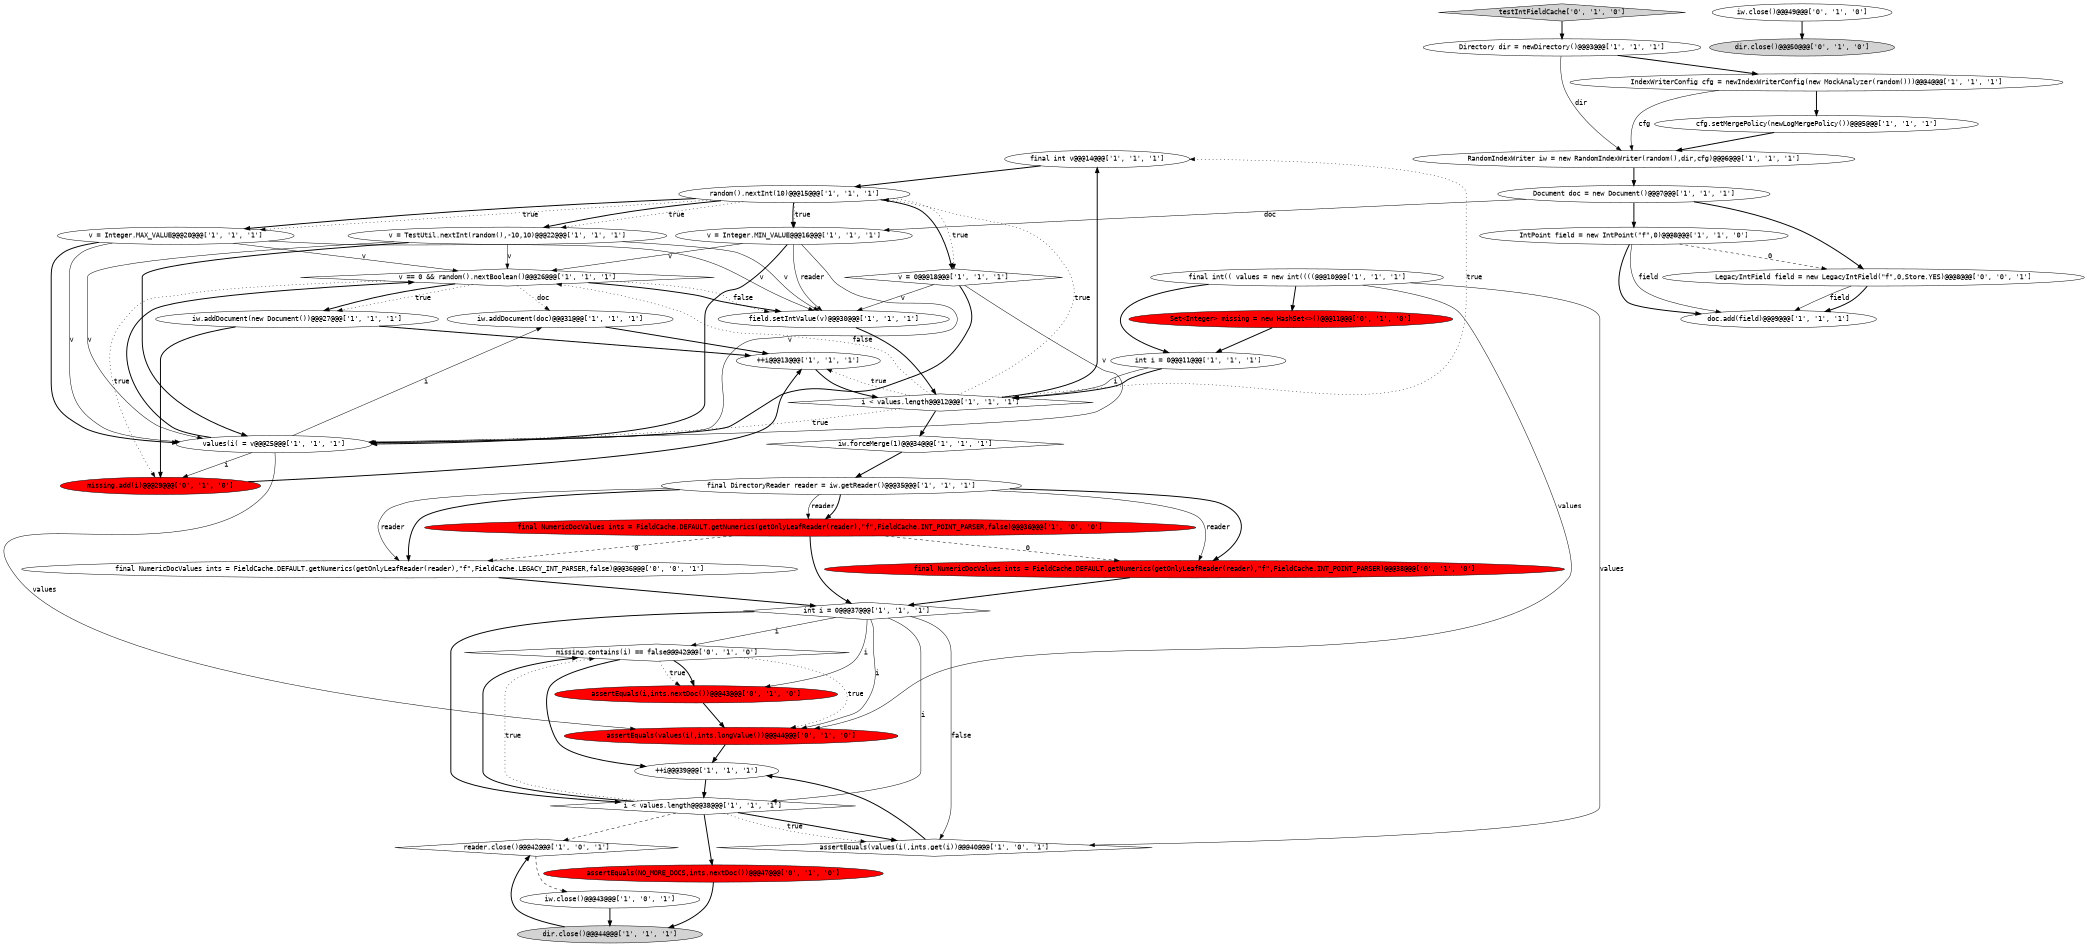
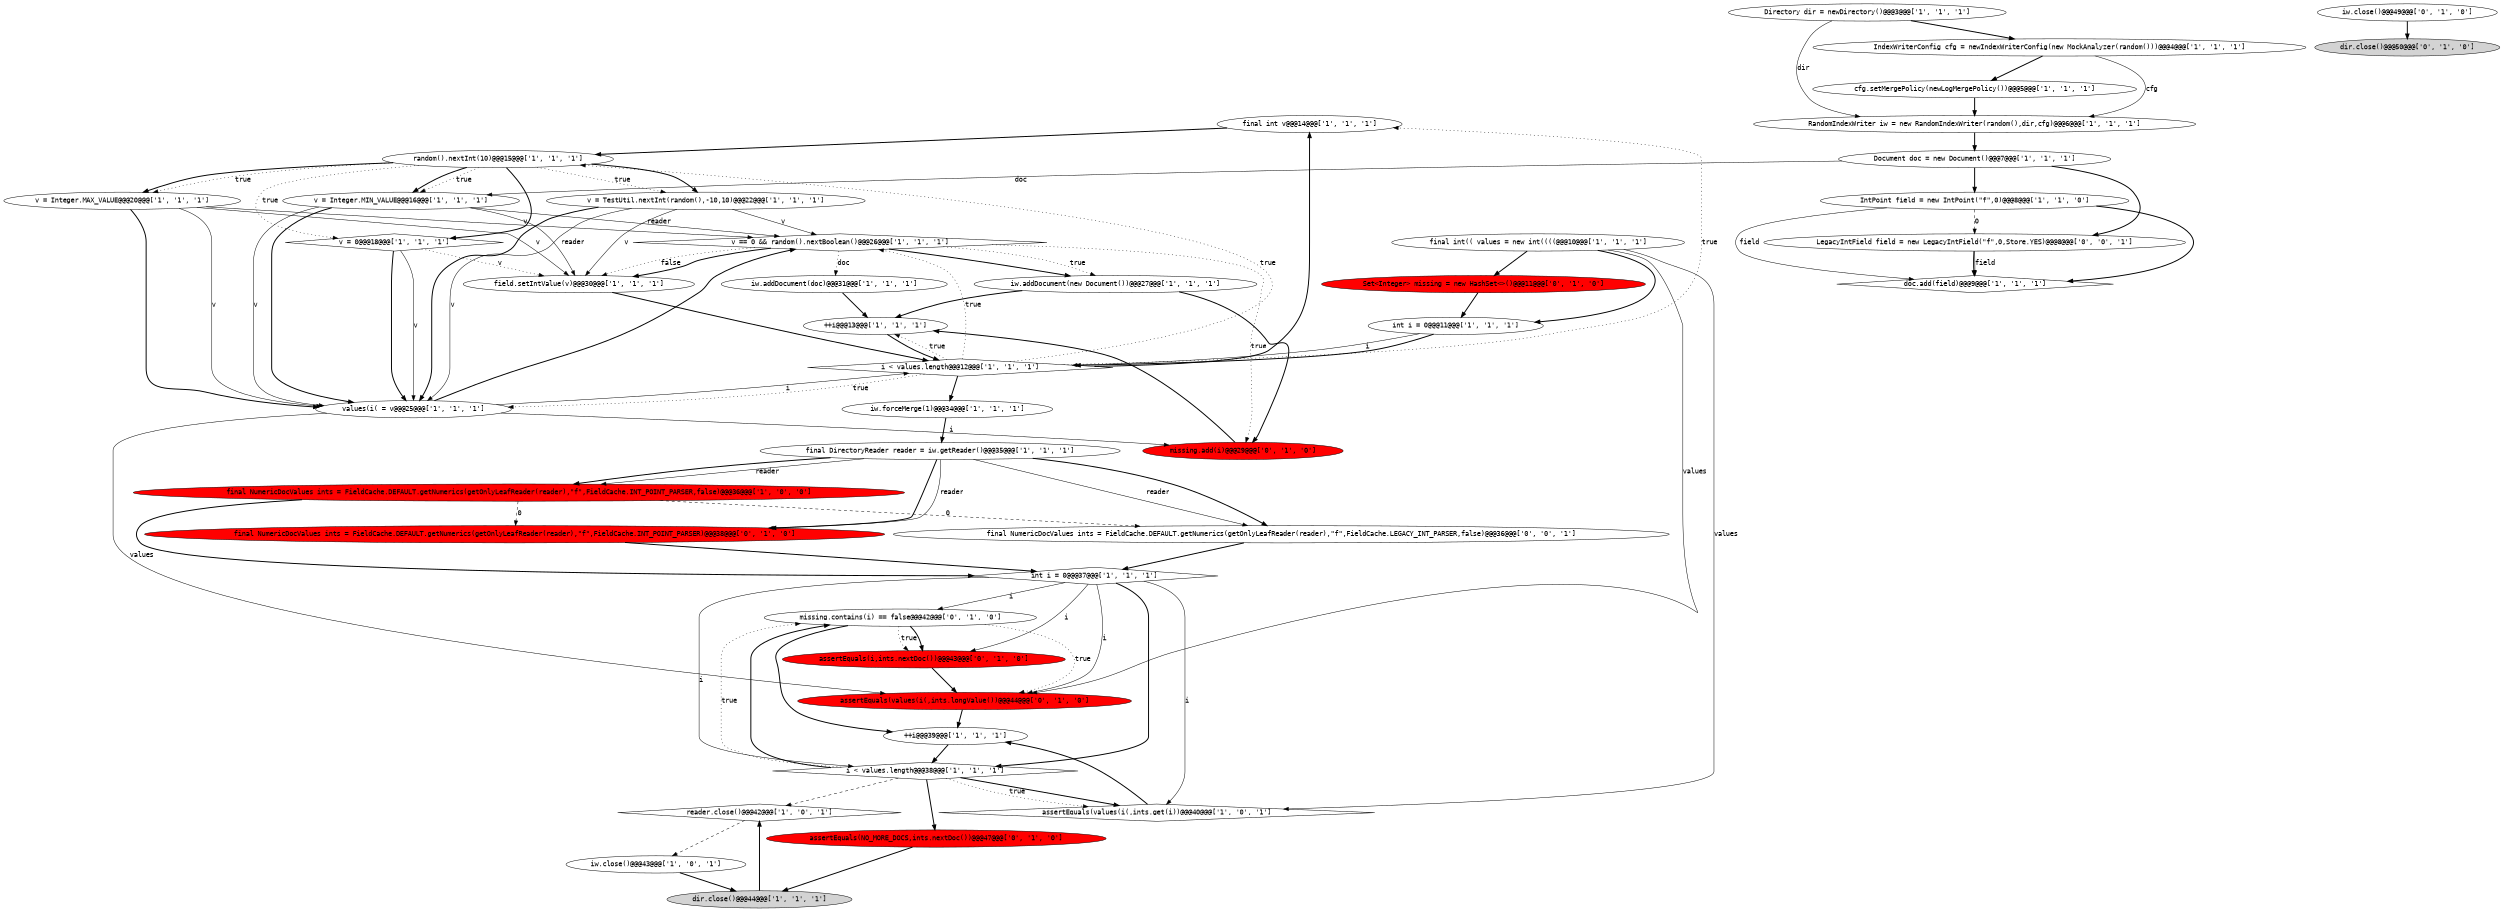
(1562, 12) -> none
(670, 257) -> (659, 222)
(898, 297) -> (480, 262)
(1779, 319) -> (1975, 284)
(862, 340) -> (973, 305)
(415, 383) -> (700, 392)
(915, 444) -> (947, 409)
(657, 653) -> (900, 618)
(961, 736) -> (1187, 701)
